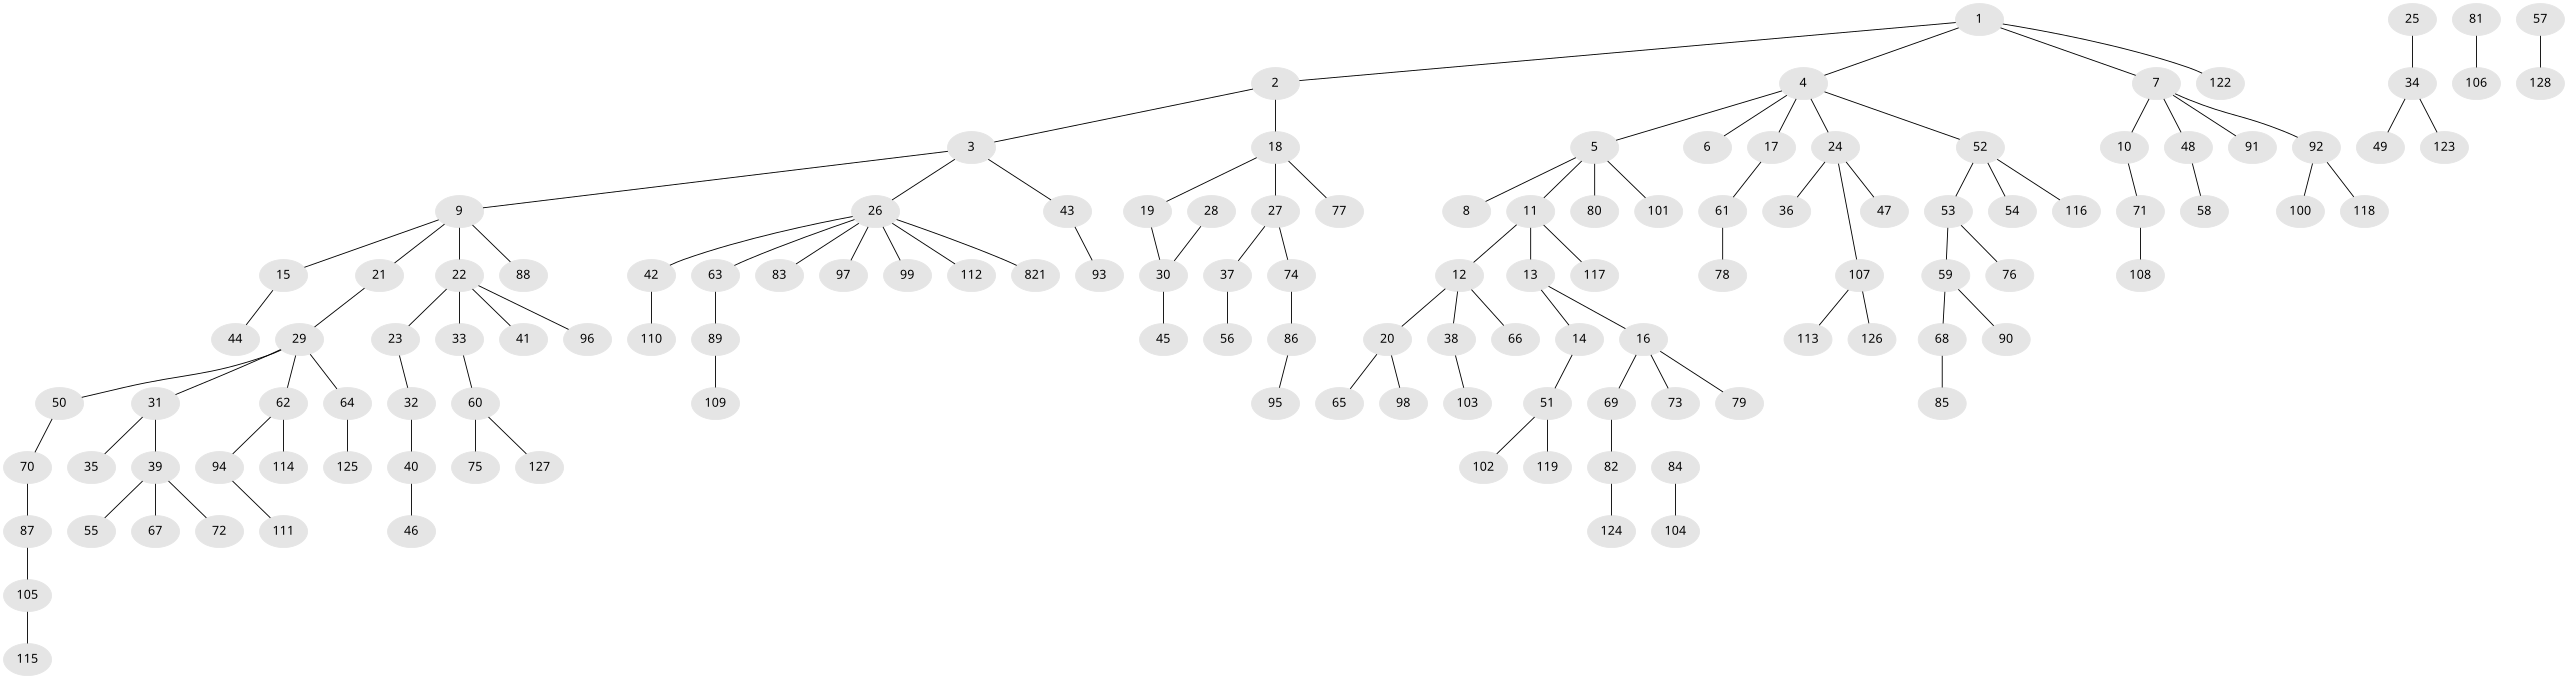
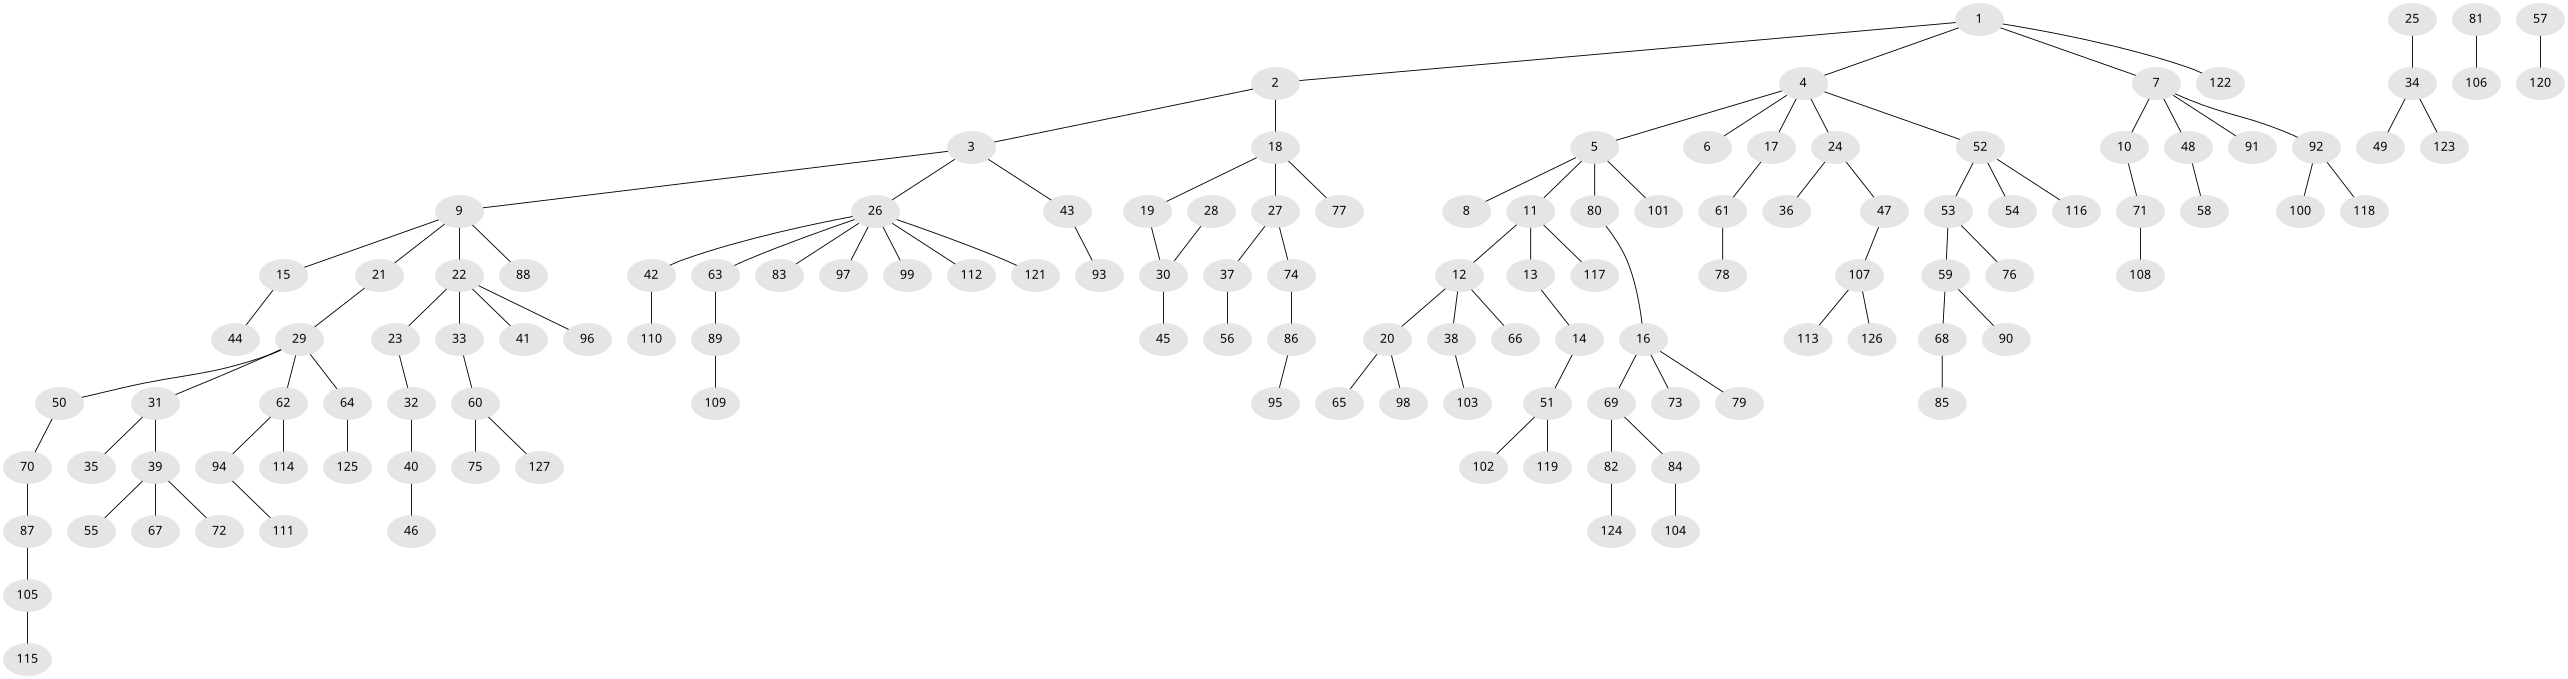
(2540, 84) -> (2540, 84)
(1848, 212) -> (1872, 244)
(1036, 276) -> (1036, 276)
(1587, 307) -> (1631, 272)
none -> (1643, 435)
